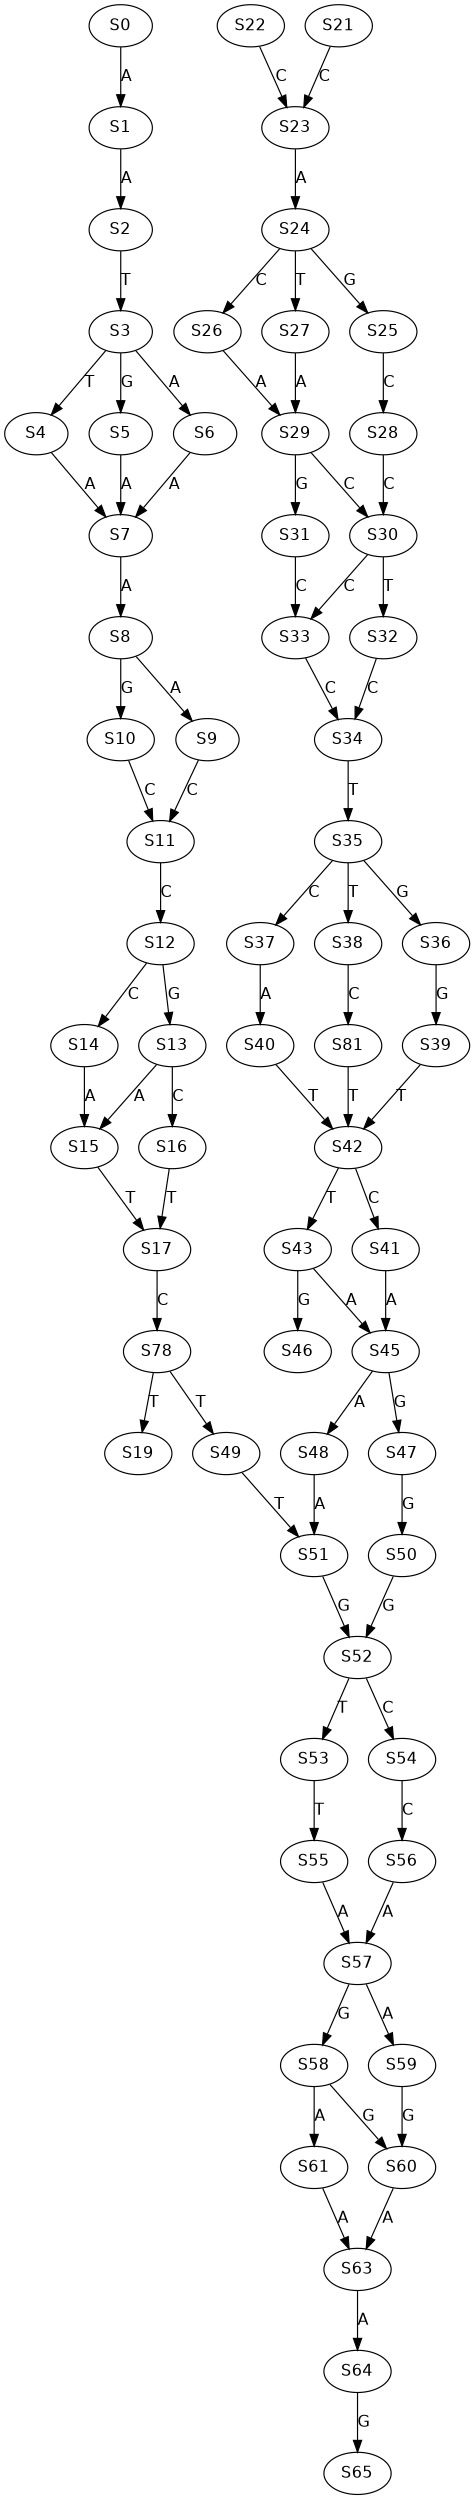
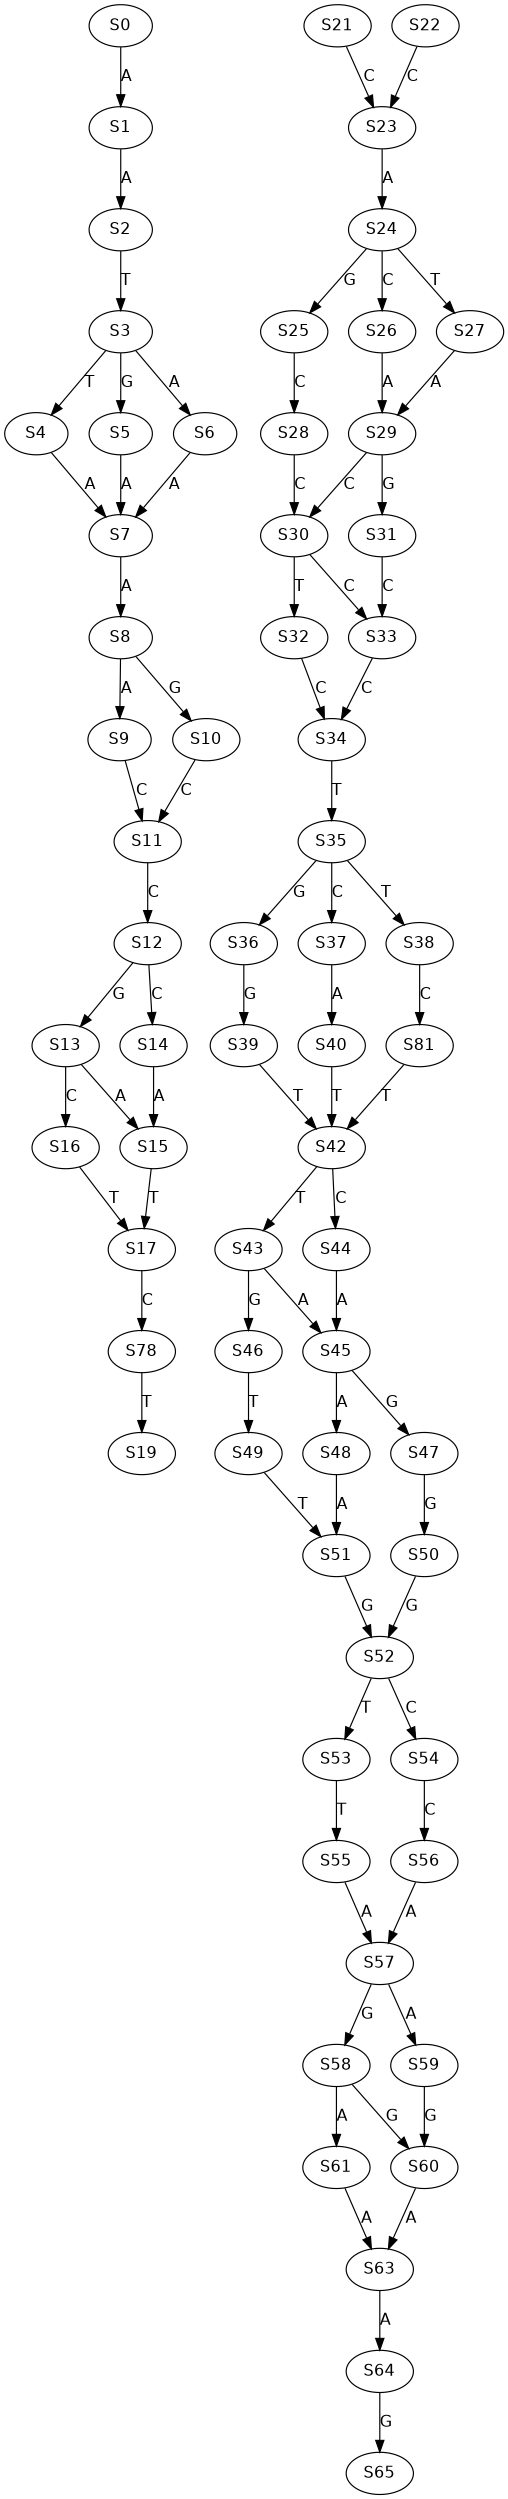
(386, 1250) -> (336, 1250)
(188, 1398) -> (249, 1397)
